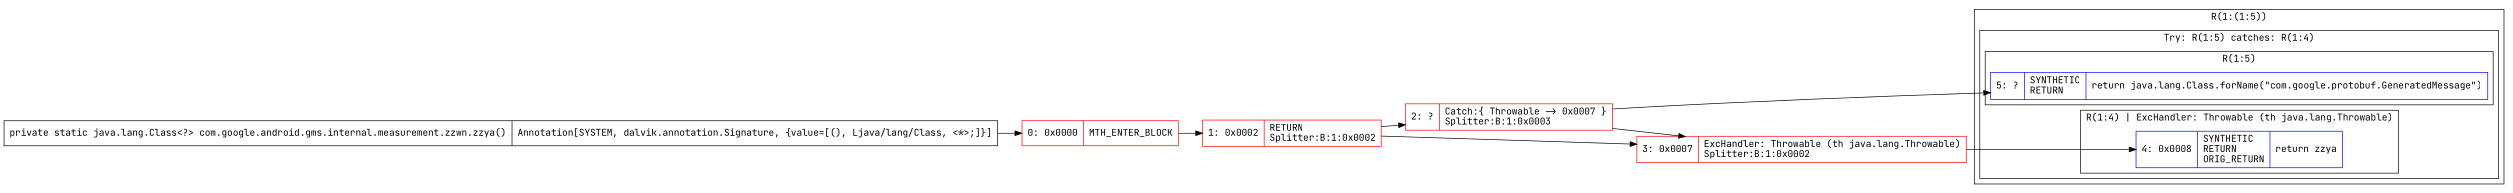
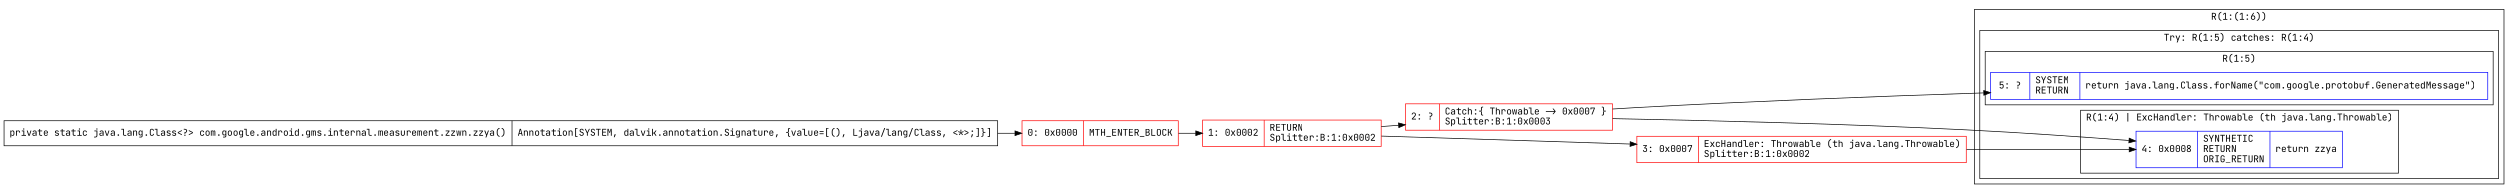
(2239, 17) -> (2239, 17)
(2055, 80) -> (2052, 80)
(1646, 132) -> (1871, 126)
